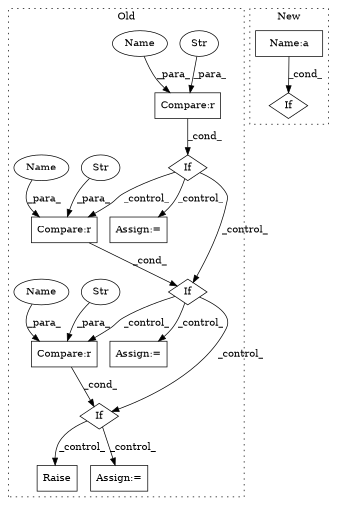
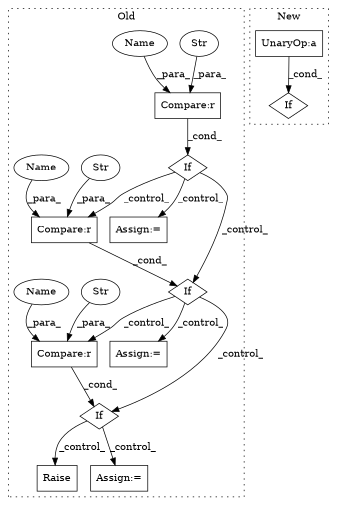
(289, 44) -> (289, 44)
